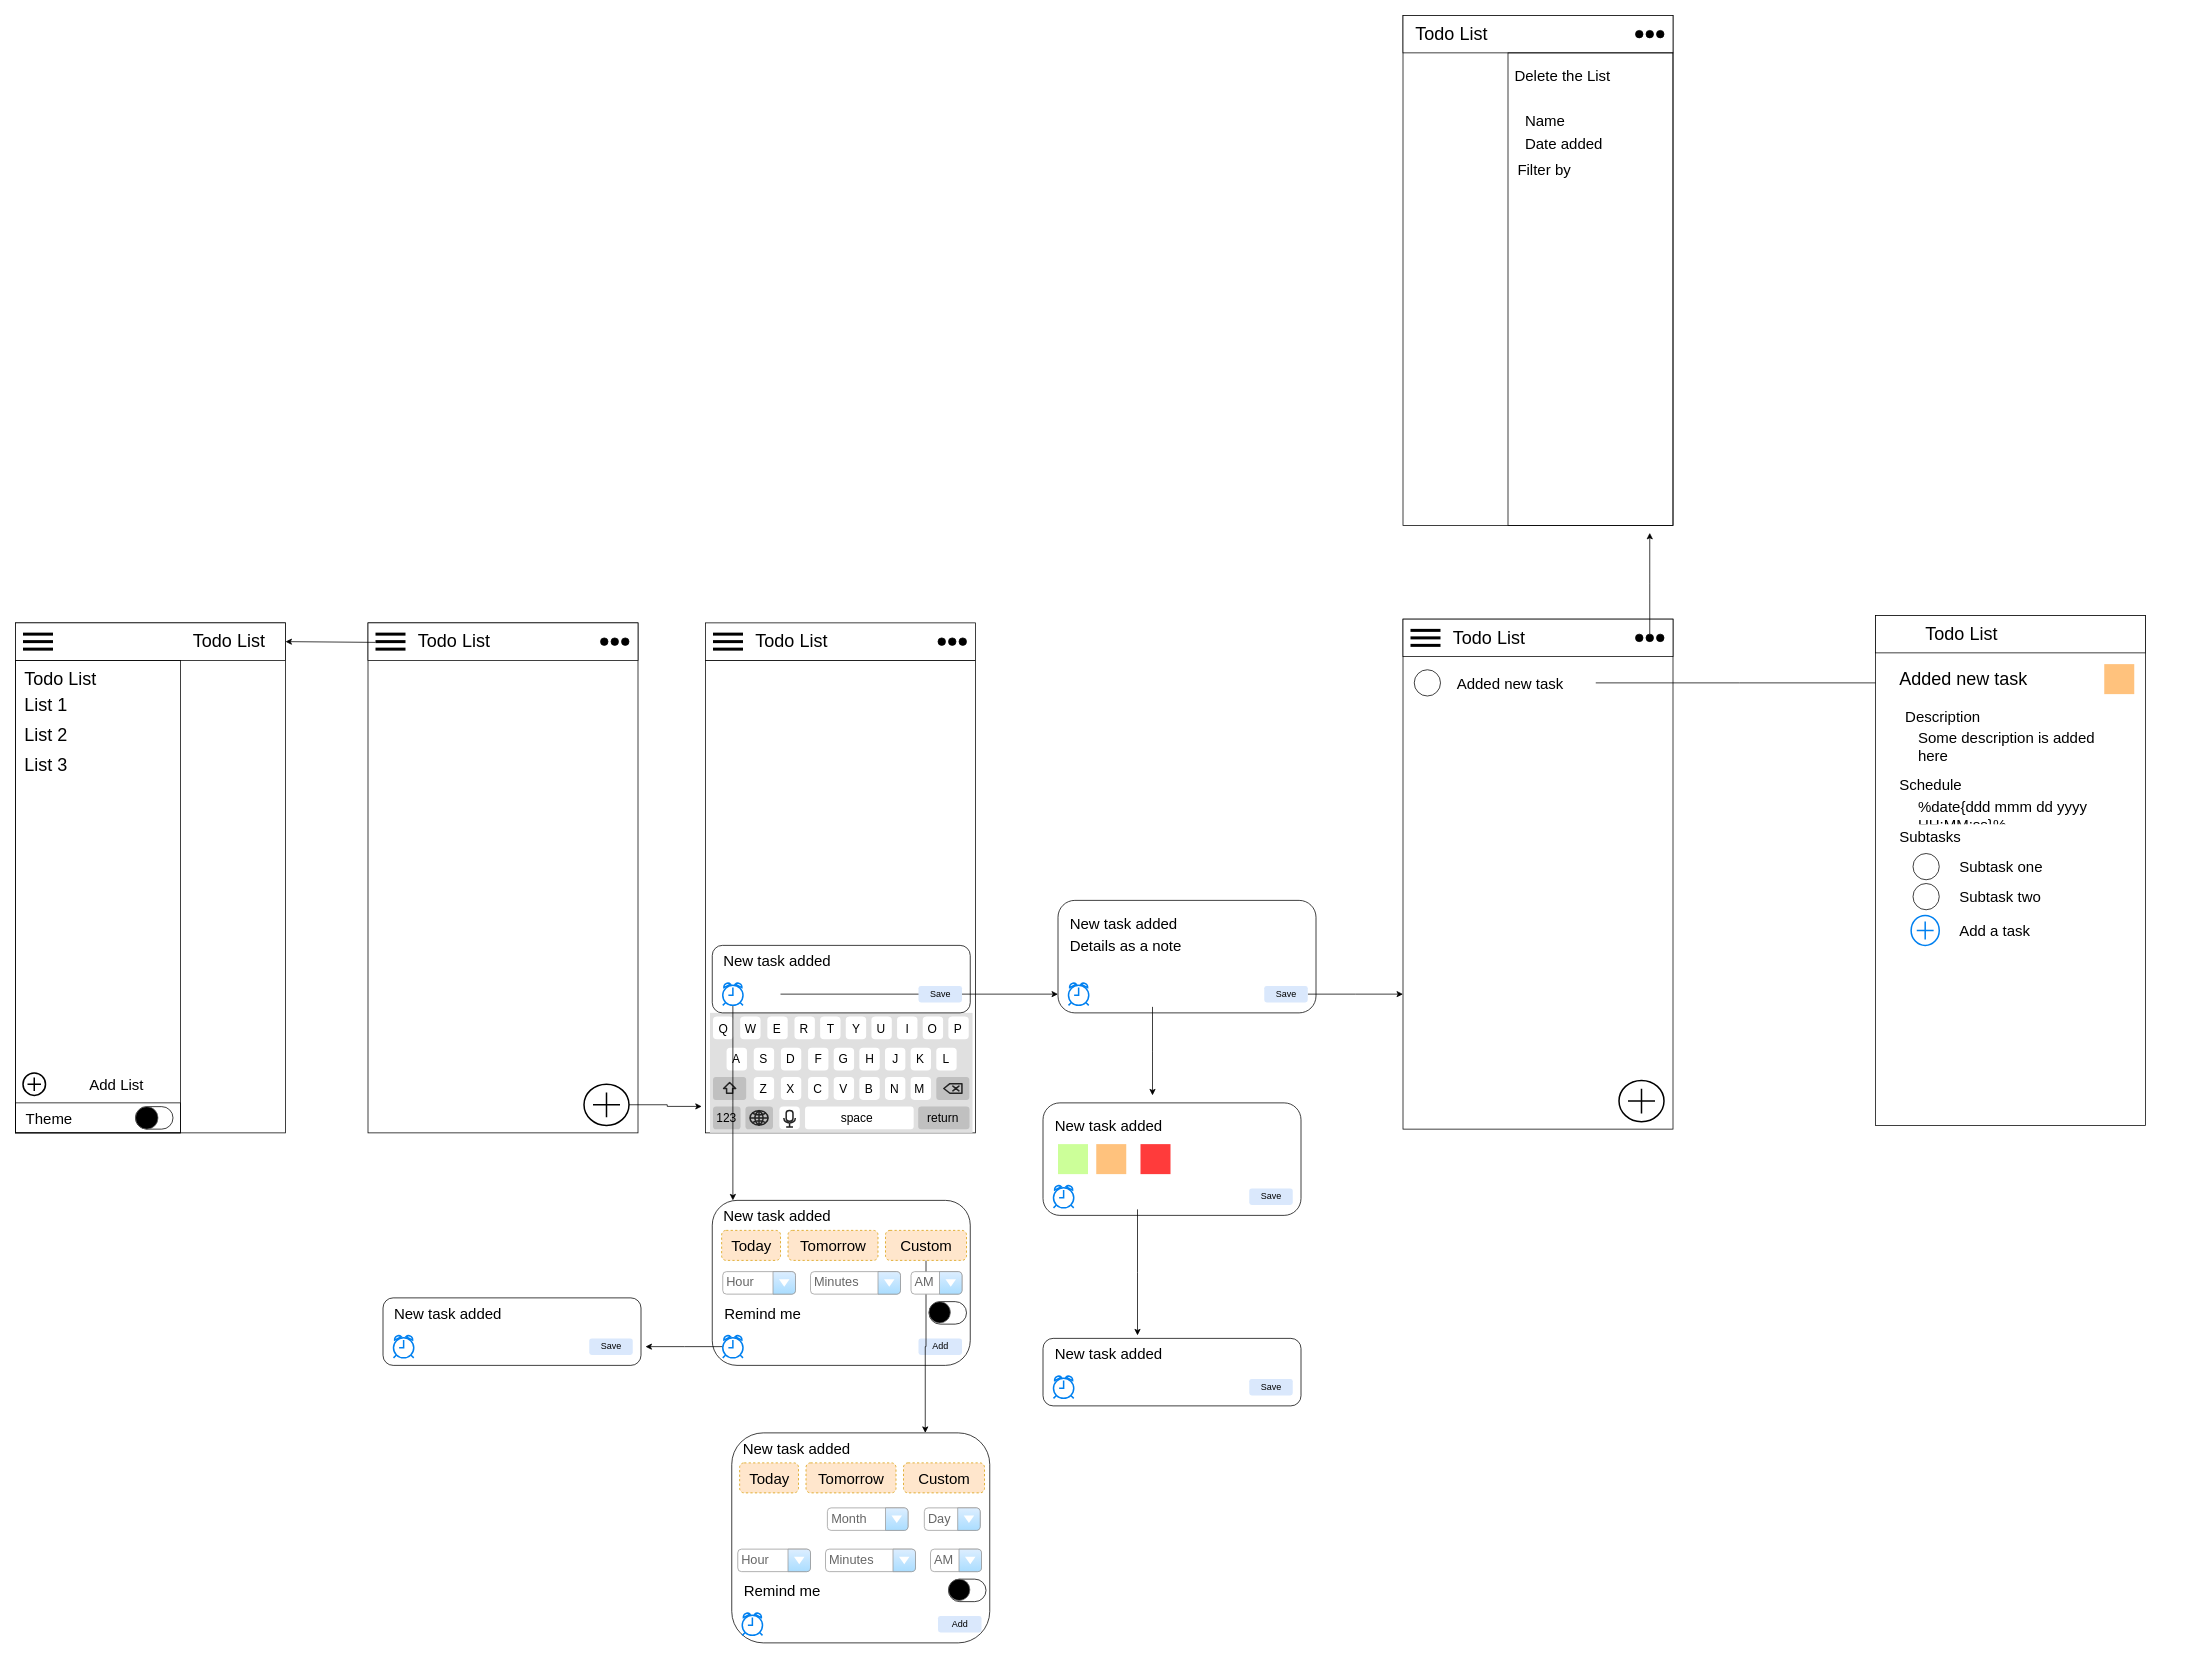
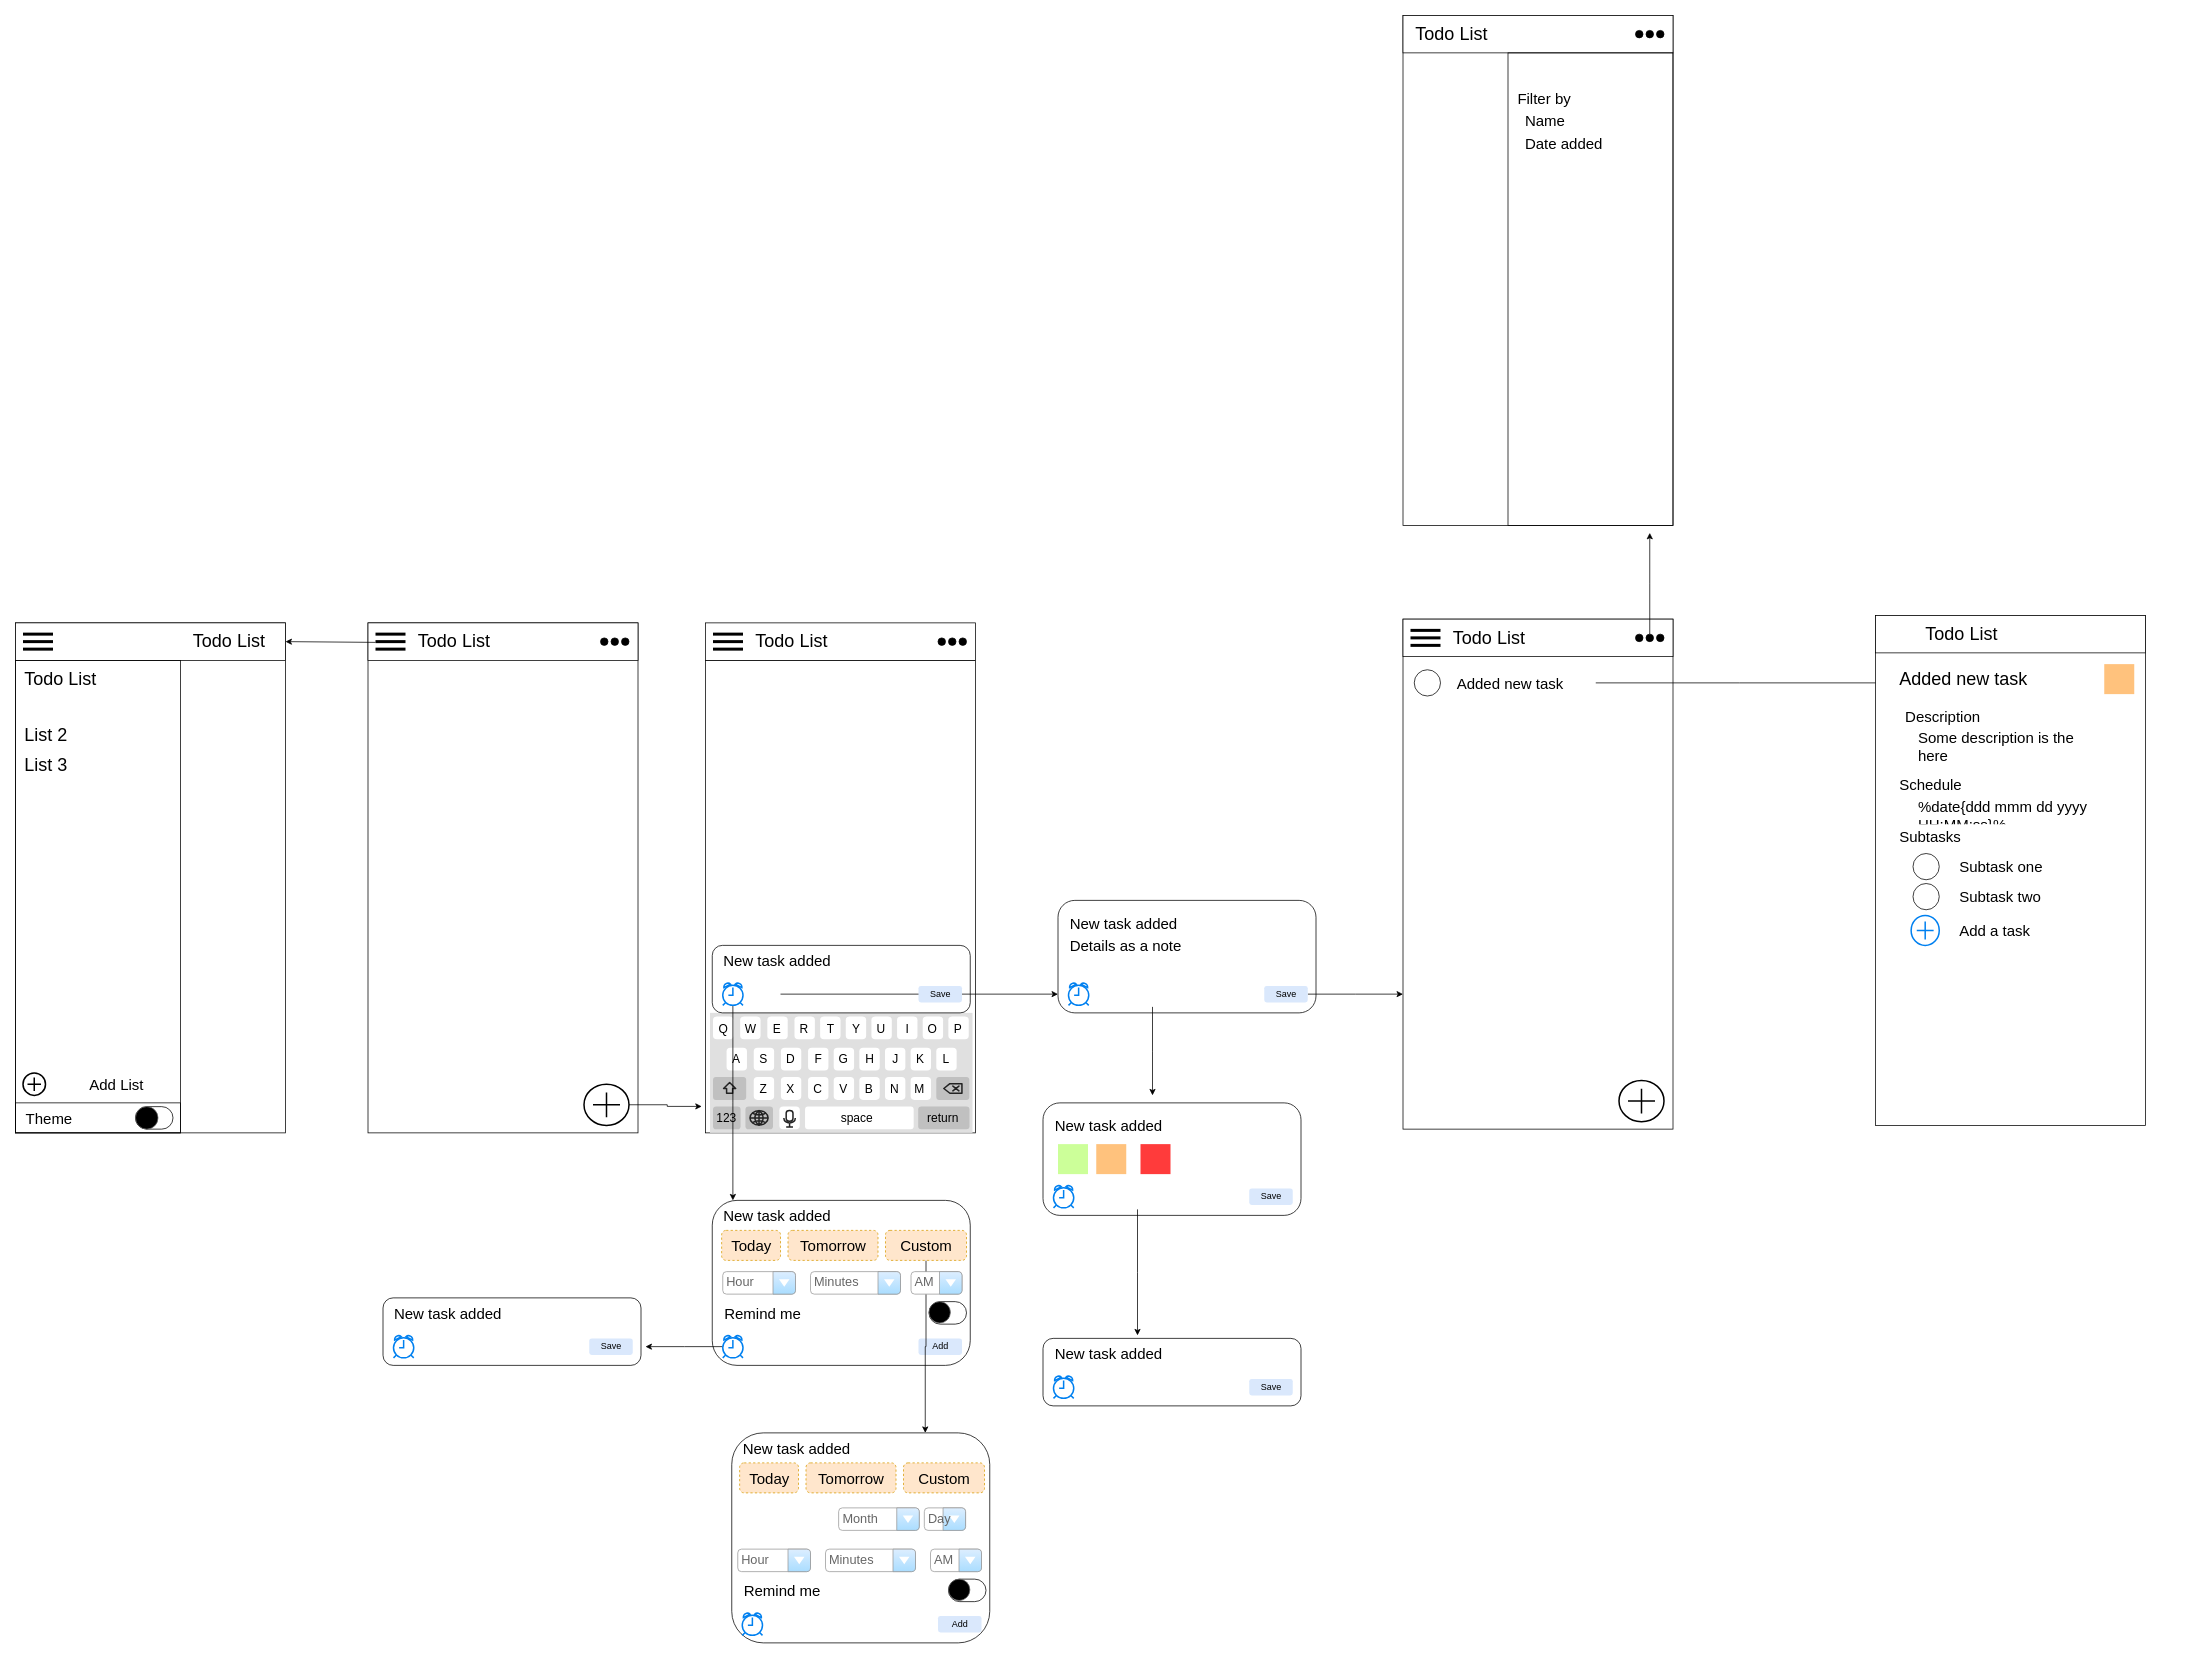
(1583, 75) -> none
(1586, 169) -> (1586, 98)
(57, 705) -> none
(2011, 747) -> (2011, 747)
(868, 1519) -> (879, 1519)
(952, 1519) -> (945, 1519)
